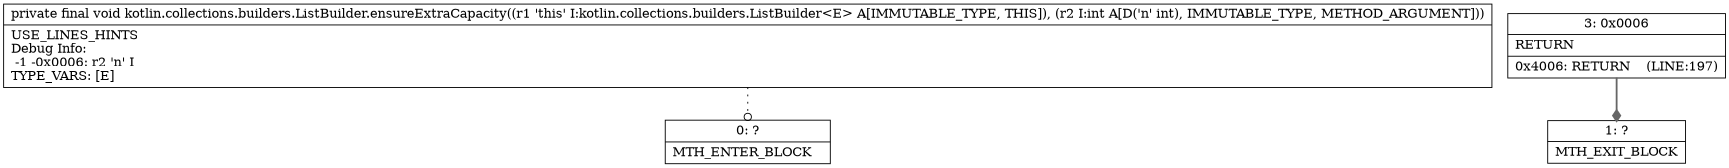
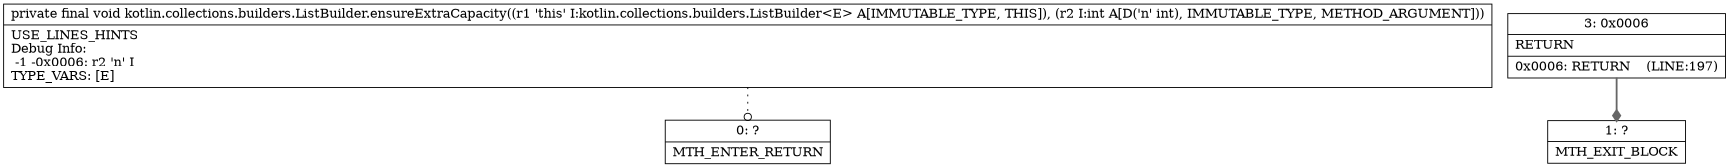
(1617, 67) -> (1617, 67)
(742, 152) -> (748, 152)
